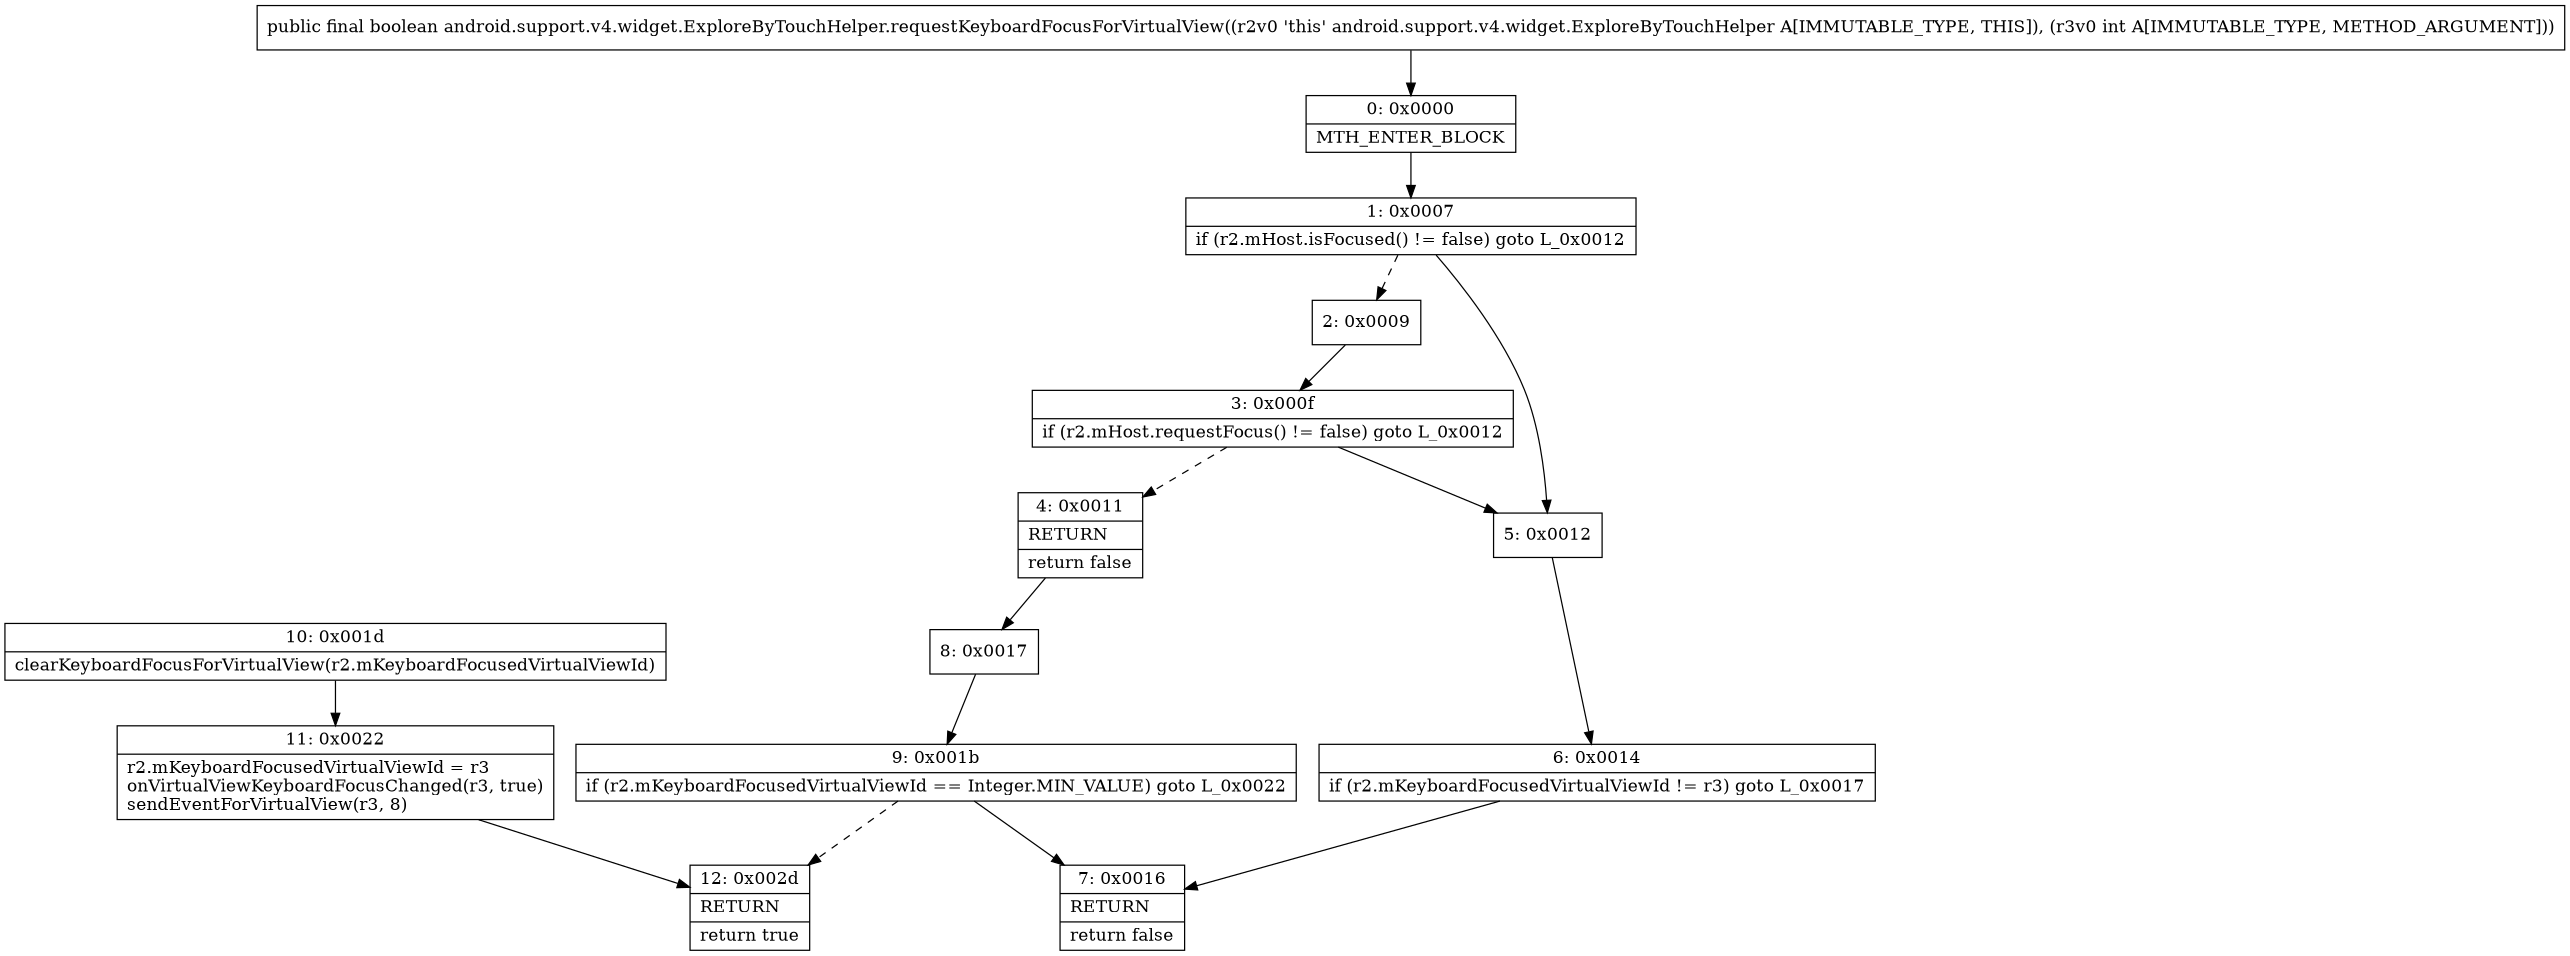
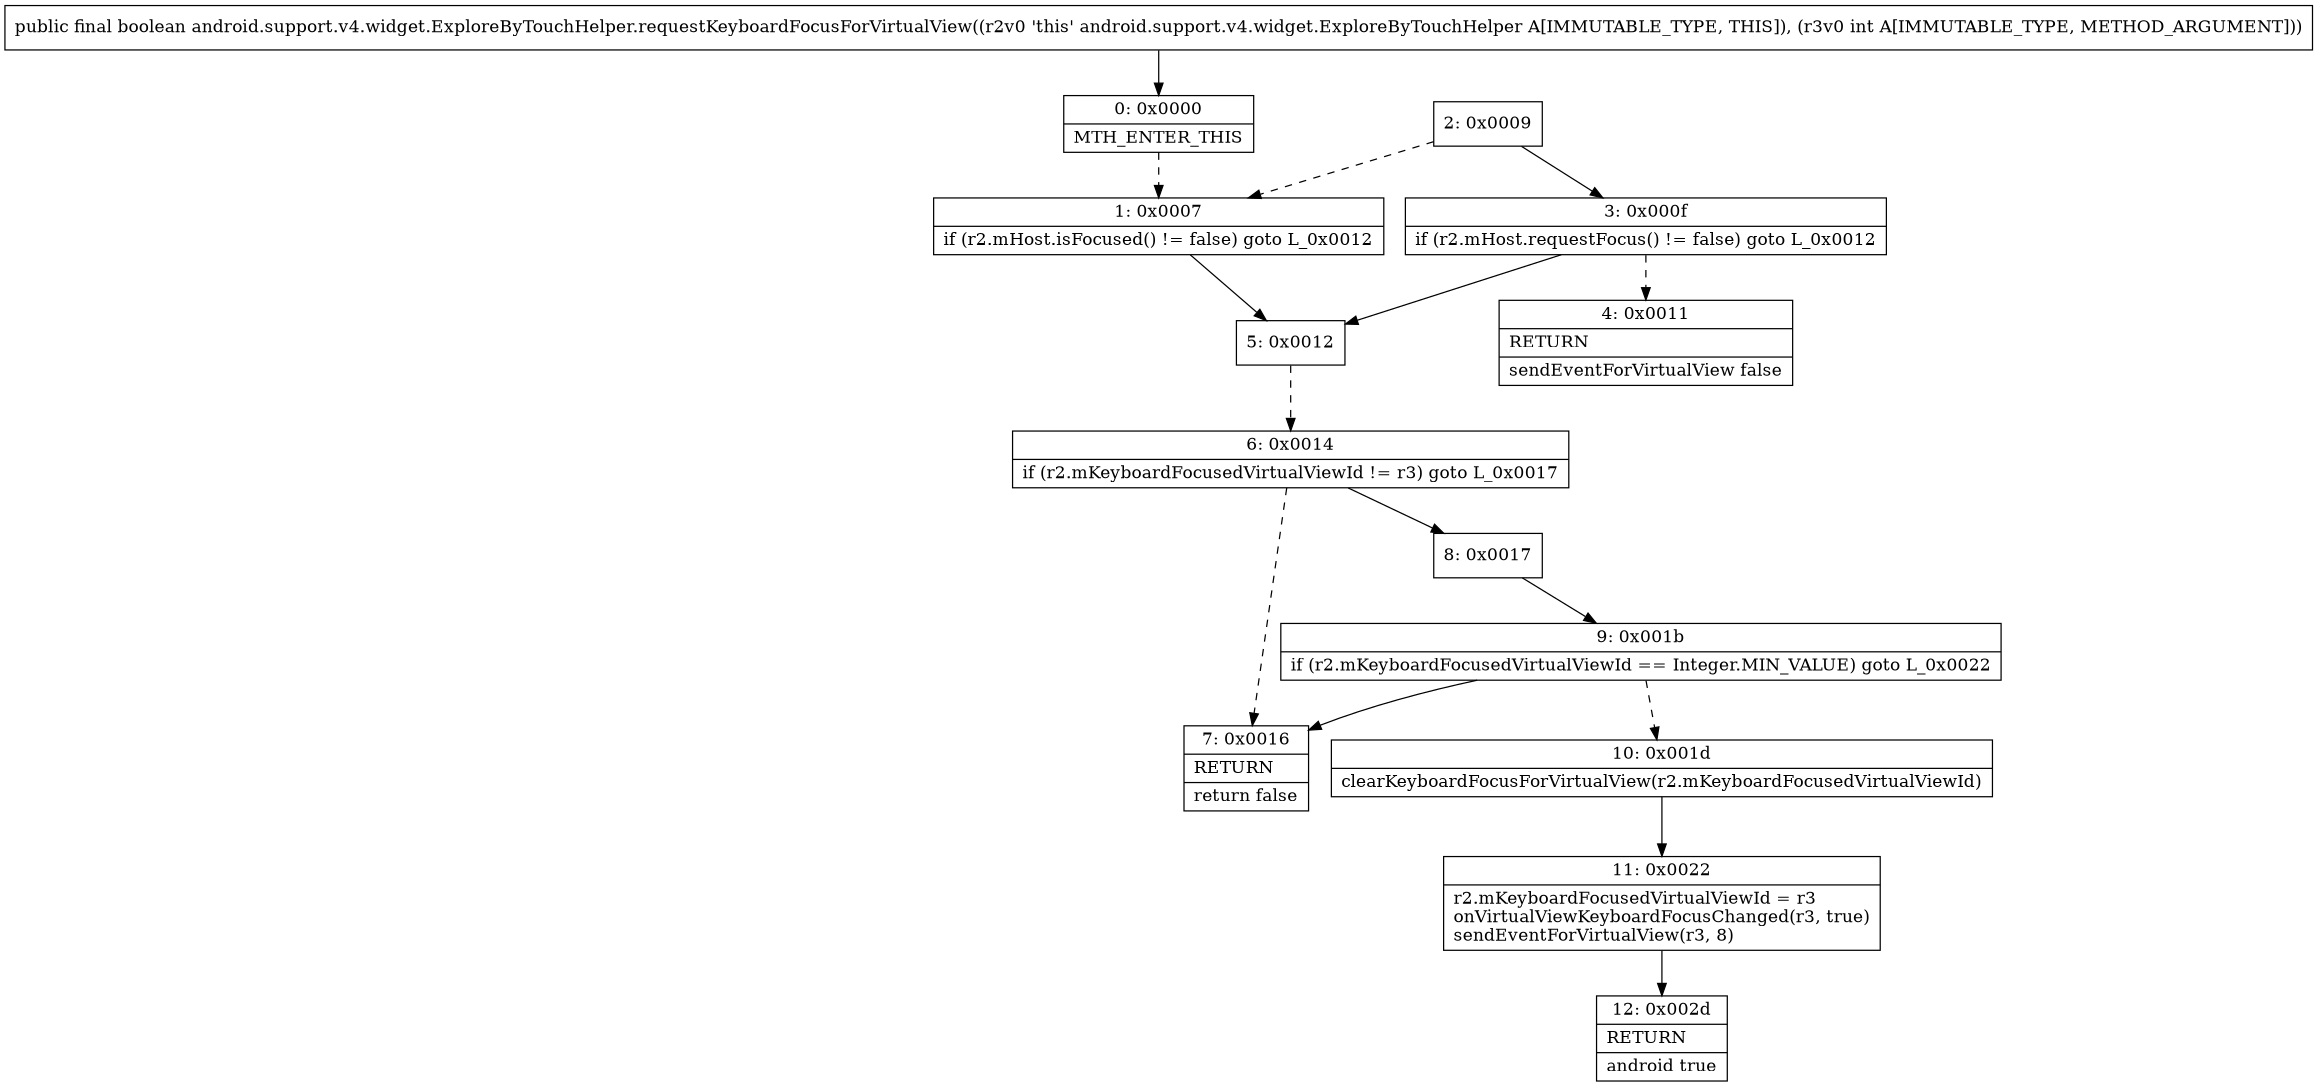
(1411, 138) -> (1159, 138)
(1411, 169) -> (1159, 169)
(1390, 272) -> (1347, 168)
(1080, 563) -> (1646, 371)
(1028, 599) -> (1390, 508)
(1571, 645) -> (1291, 392)
(858, 829) -> (1650, 704)
(1348, 843) -> (1270, 600)
(750, 935) -> (1662, 1066)
